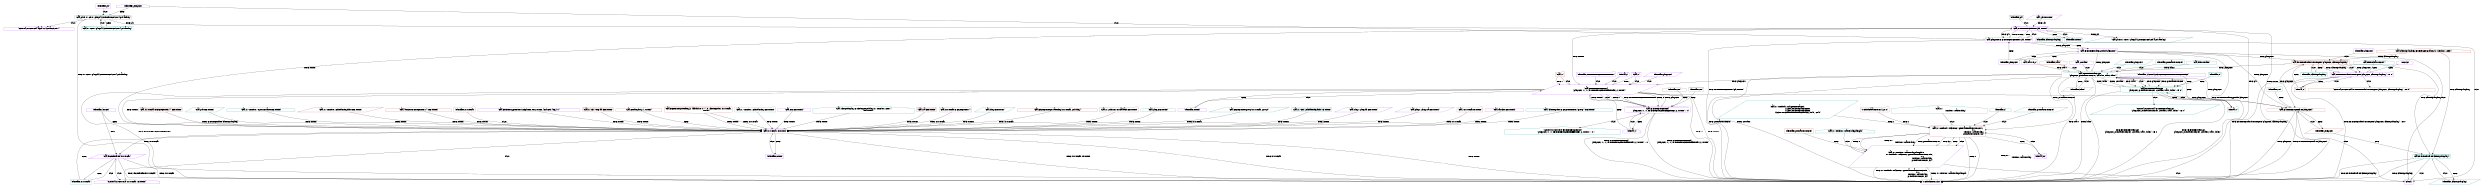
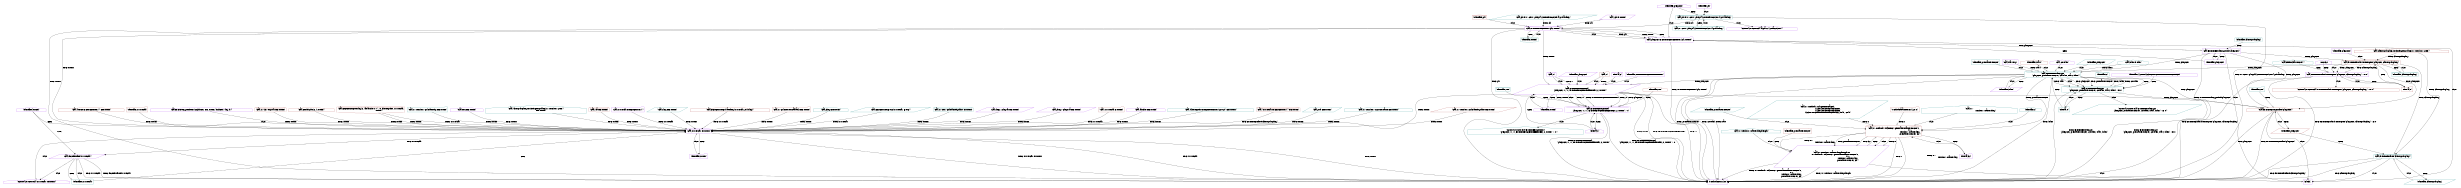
(2082, 34) -> (1543, 22)
(687, 122) -> (397, 122)
